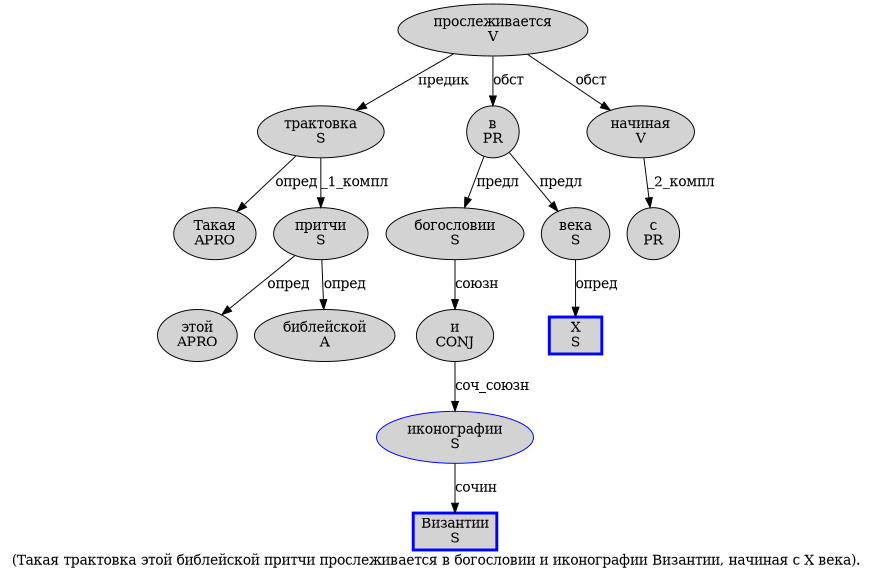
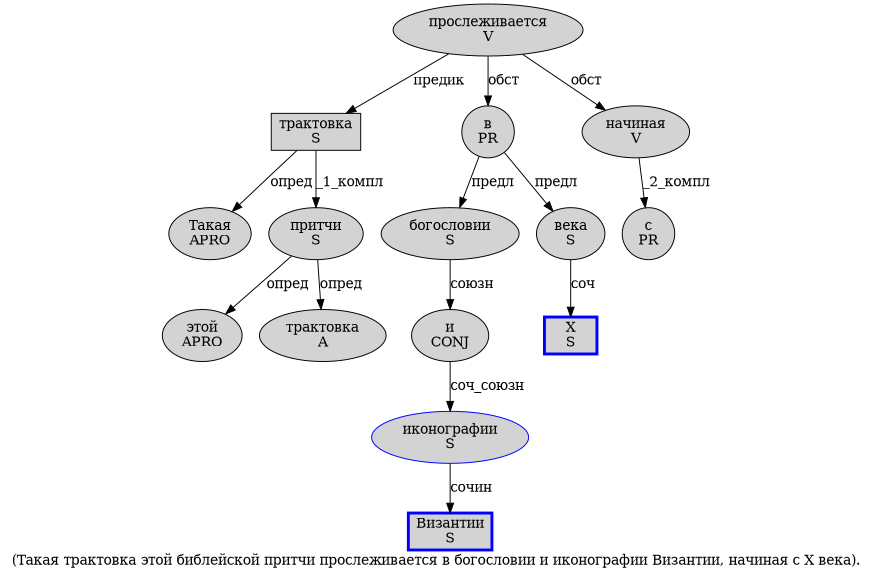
(321, 132) -> (316, 132)
(596, 285) -> (583, 285)
(325, 336) -> (323, 336)
